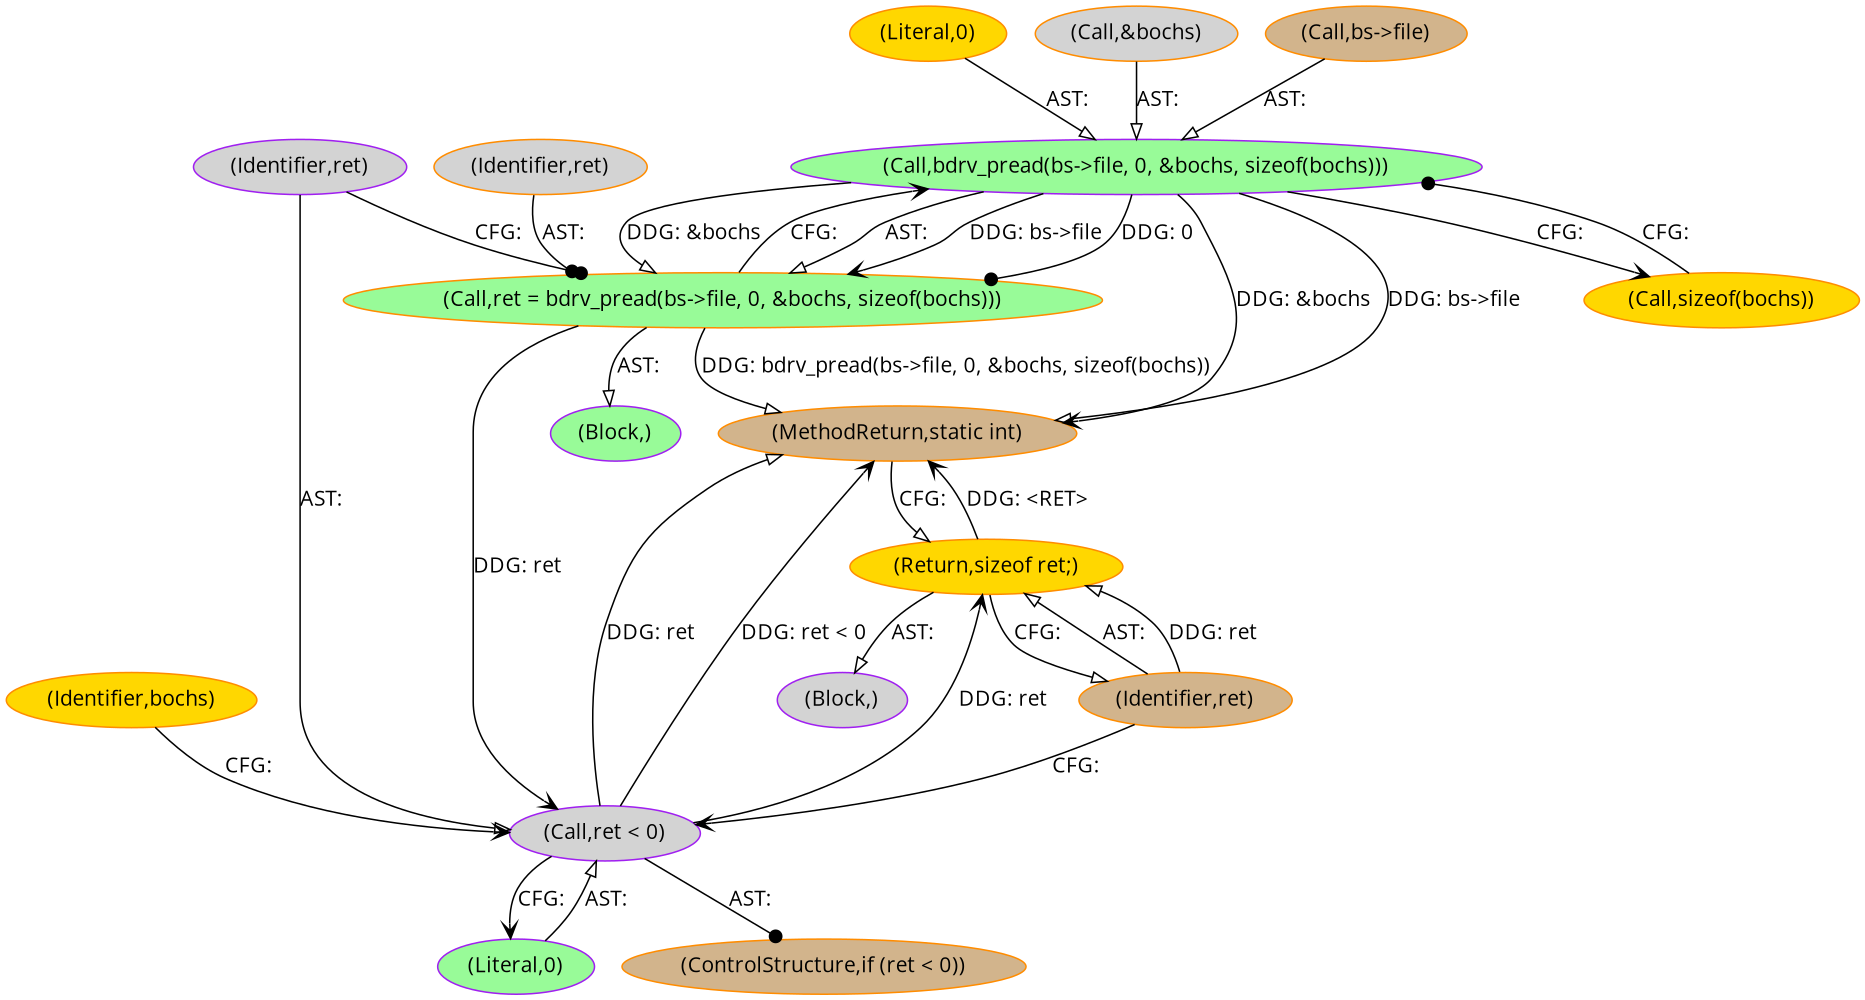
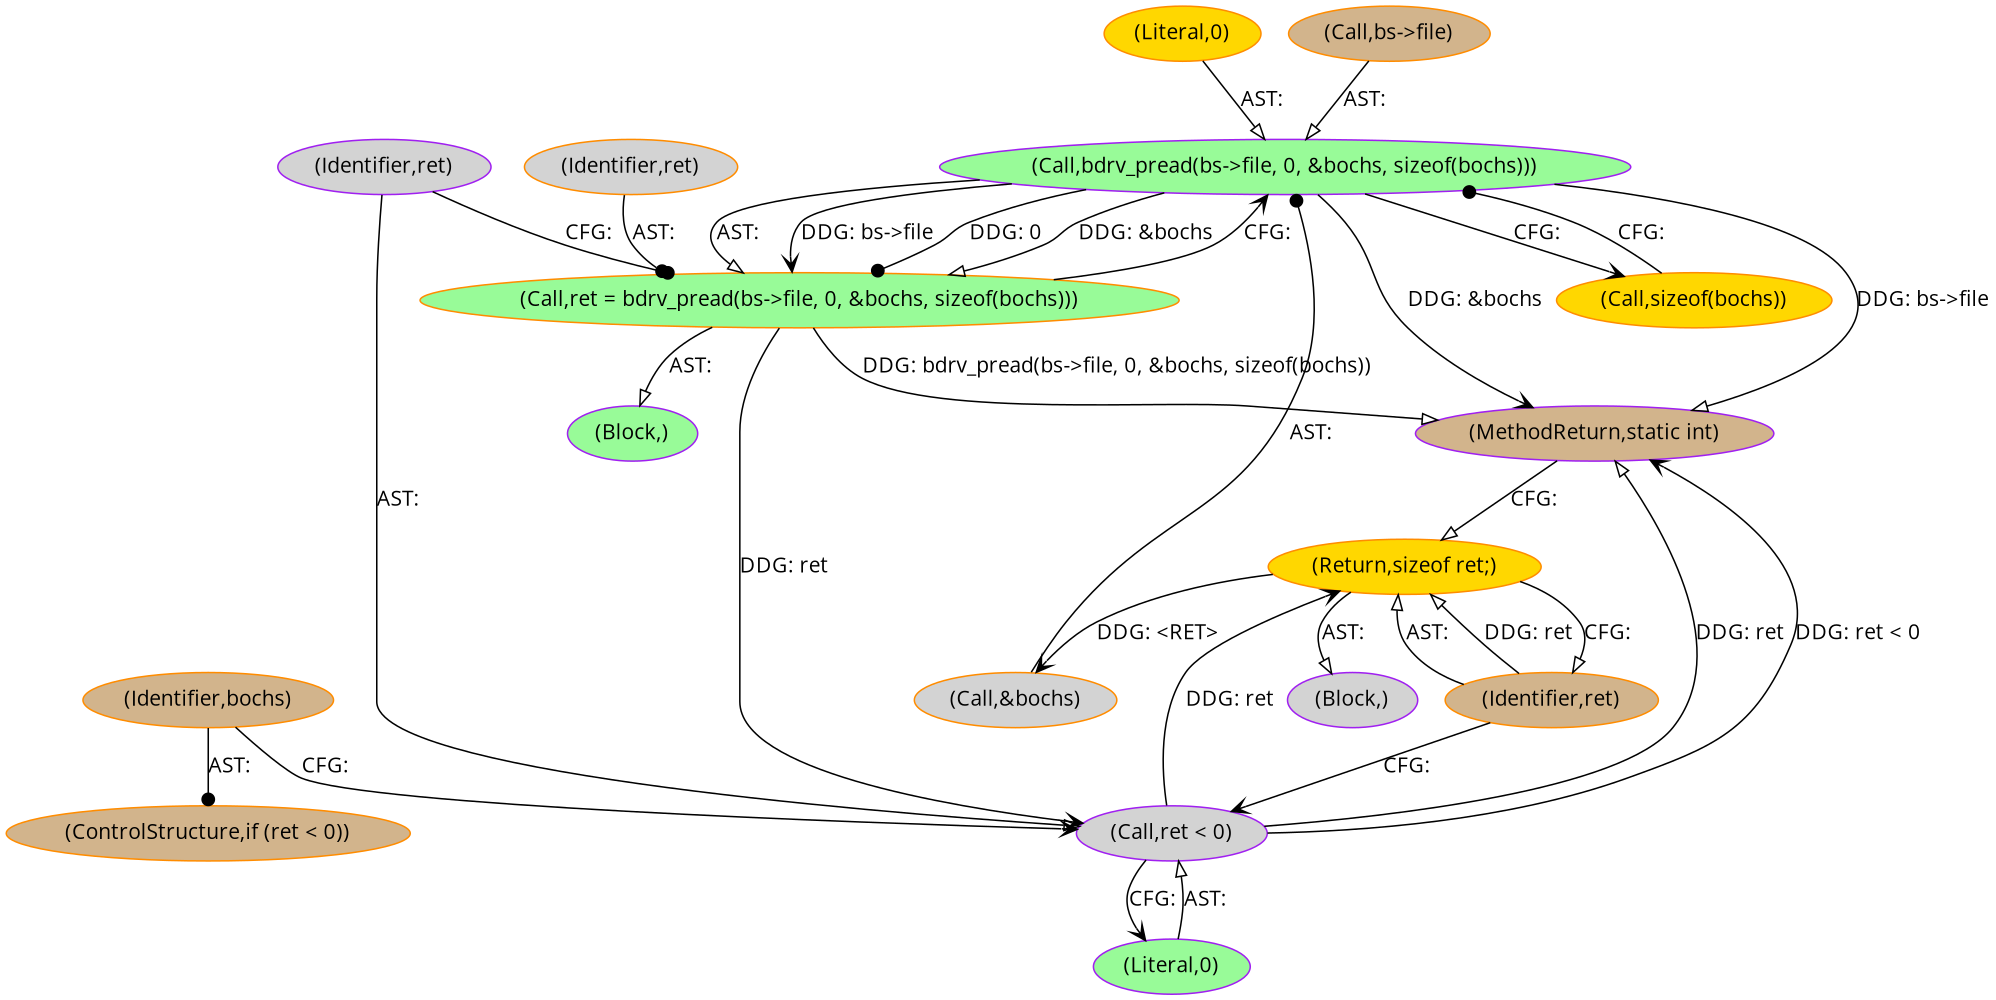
(1137, 93) -> (1239, 474)
(898, 434) -> (1595, 434)
(962, 504) -> (1152, 600)
(132, 700) -> (208, 700)
(707, 896) -> (208, 761)
